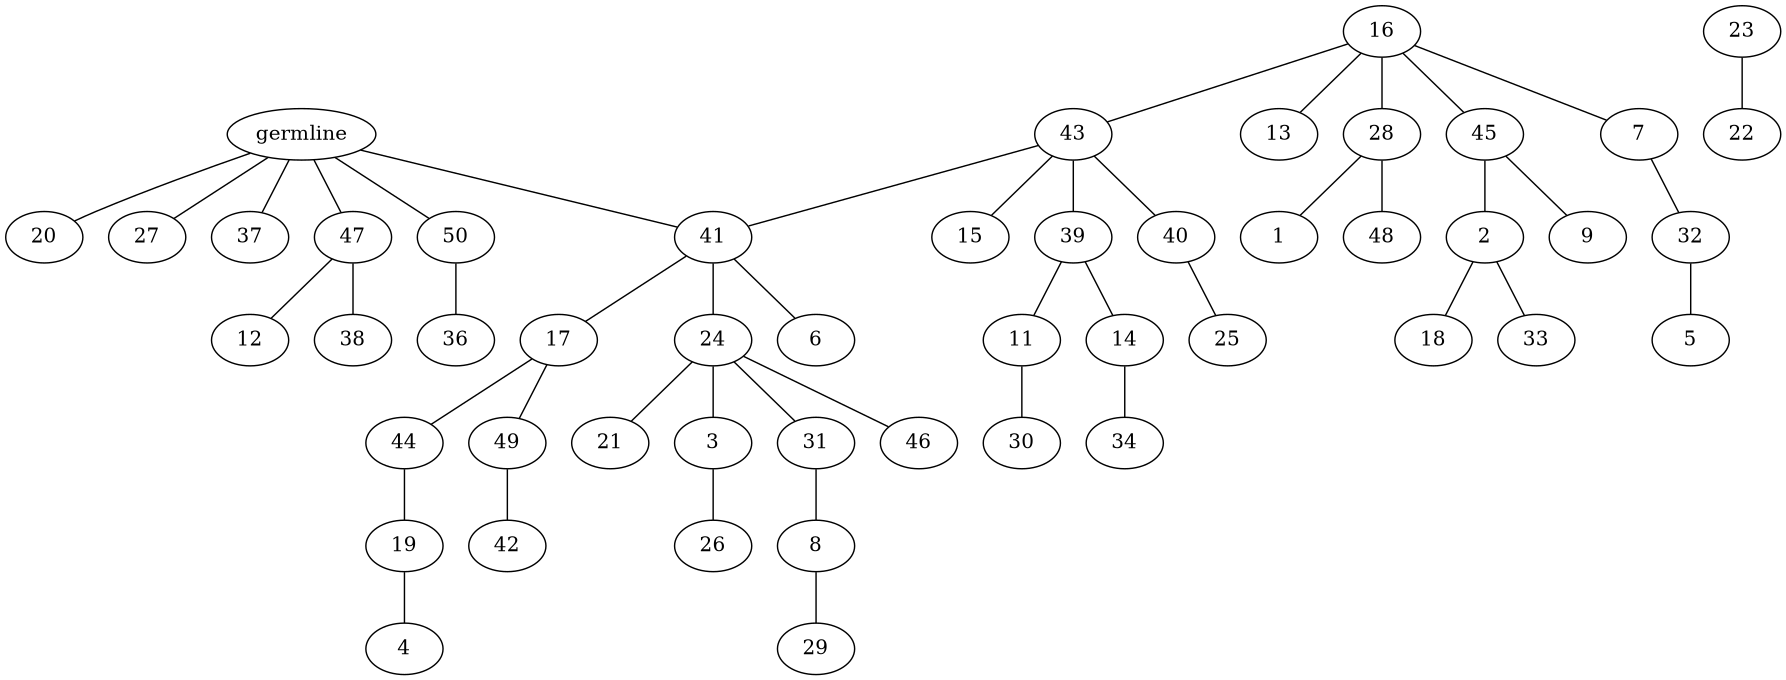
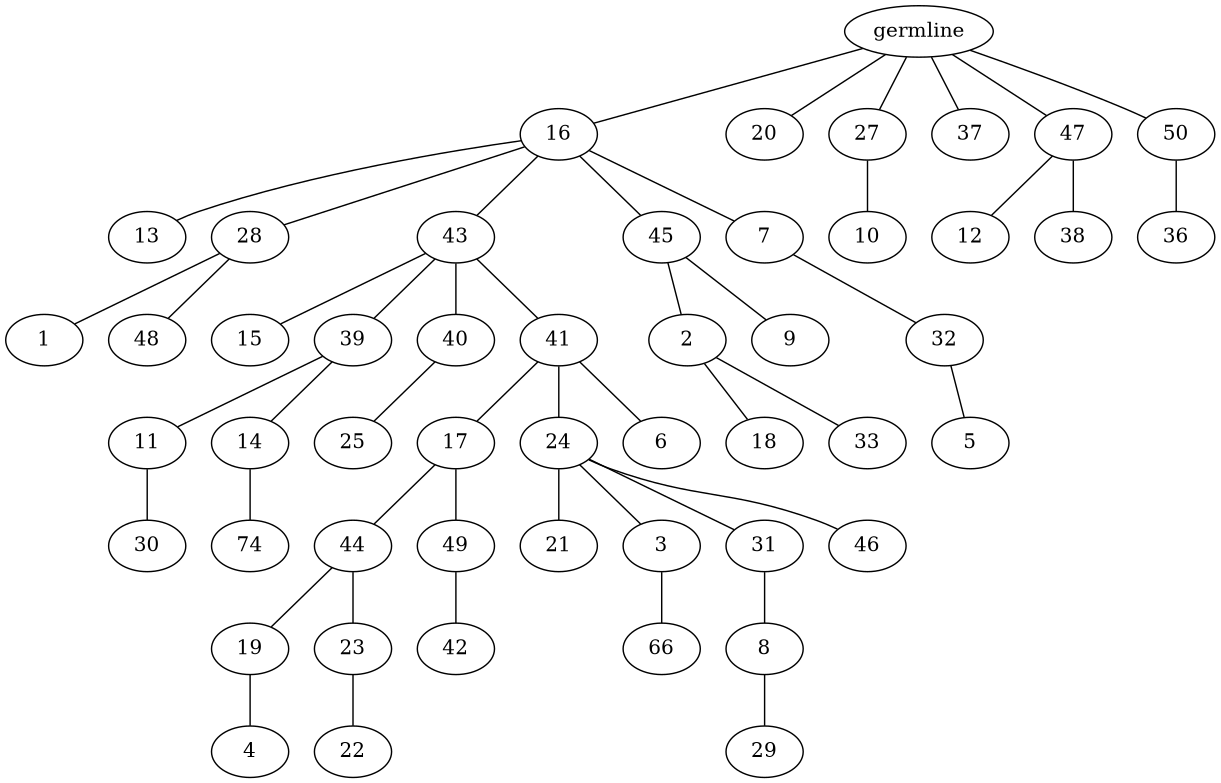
(519, 189) -> (728, 86)
none -> (868, 237)
(1125, 443) -> (250, 546)
(713, 546) -> (662, 649)
none -> (353, 598)
